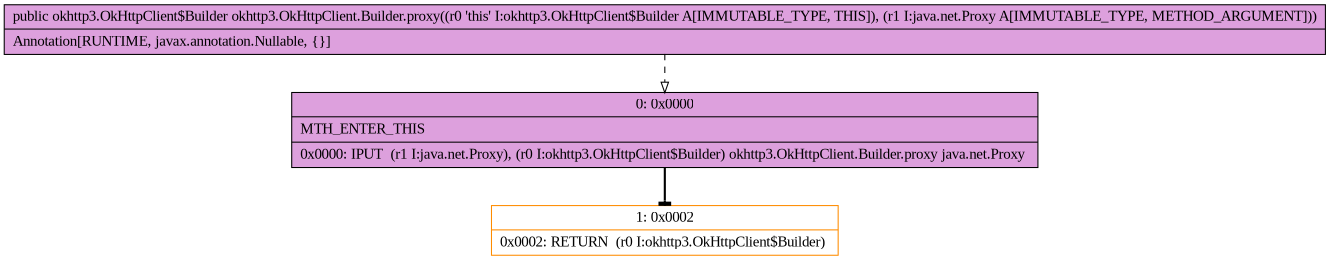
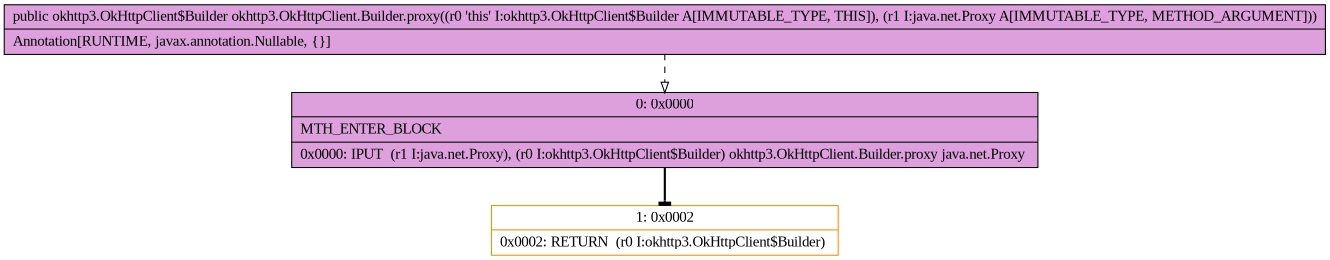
(363, 129) -> (371, 129)
